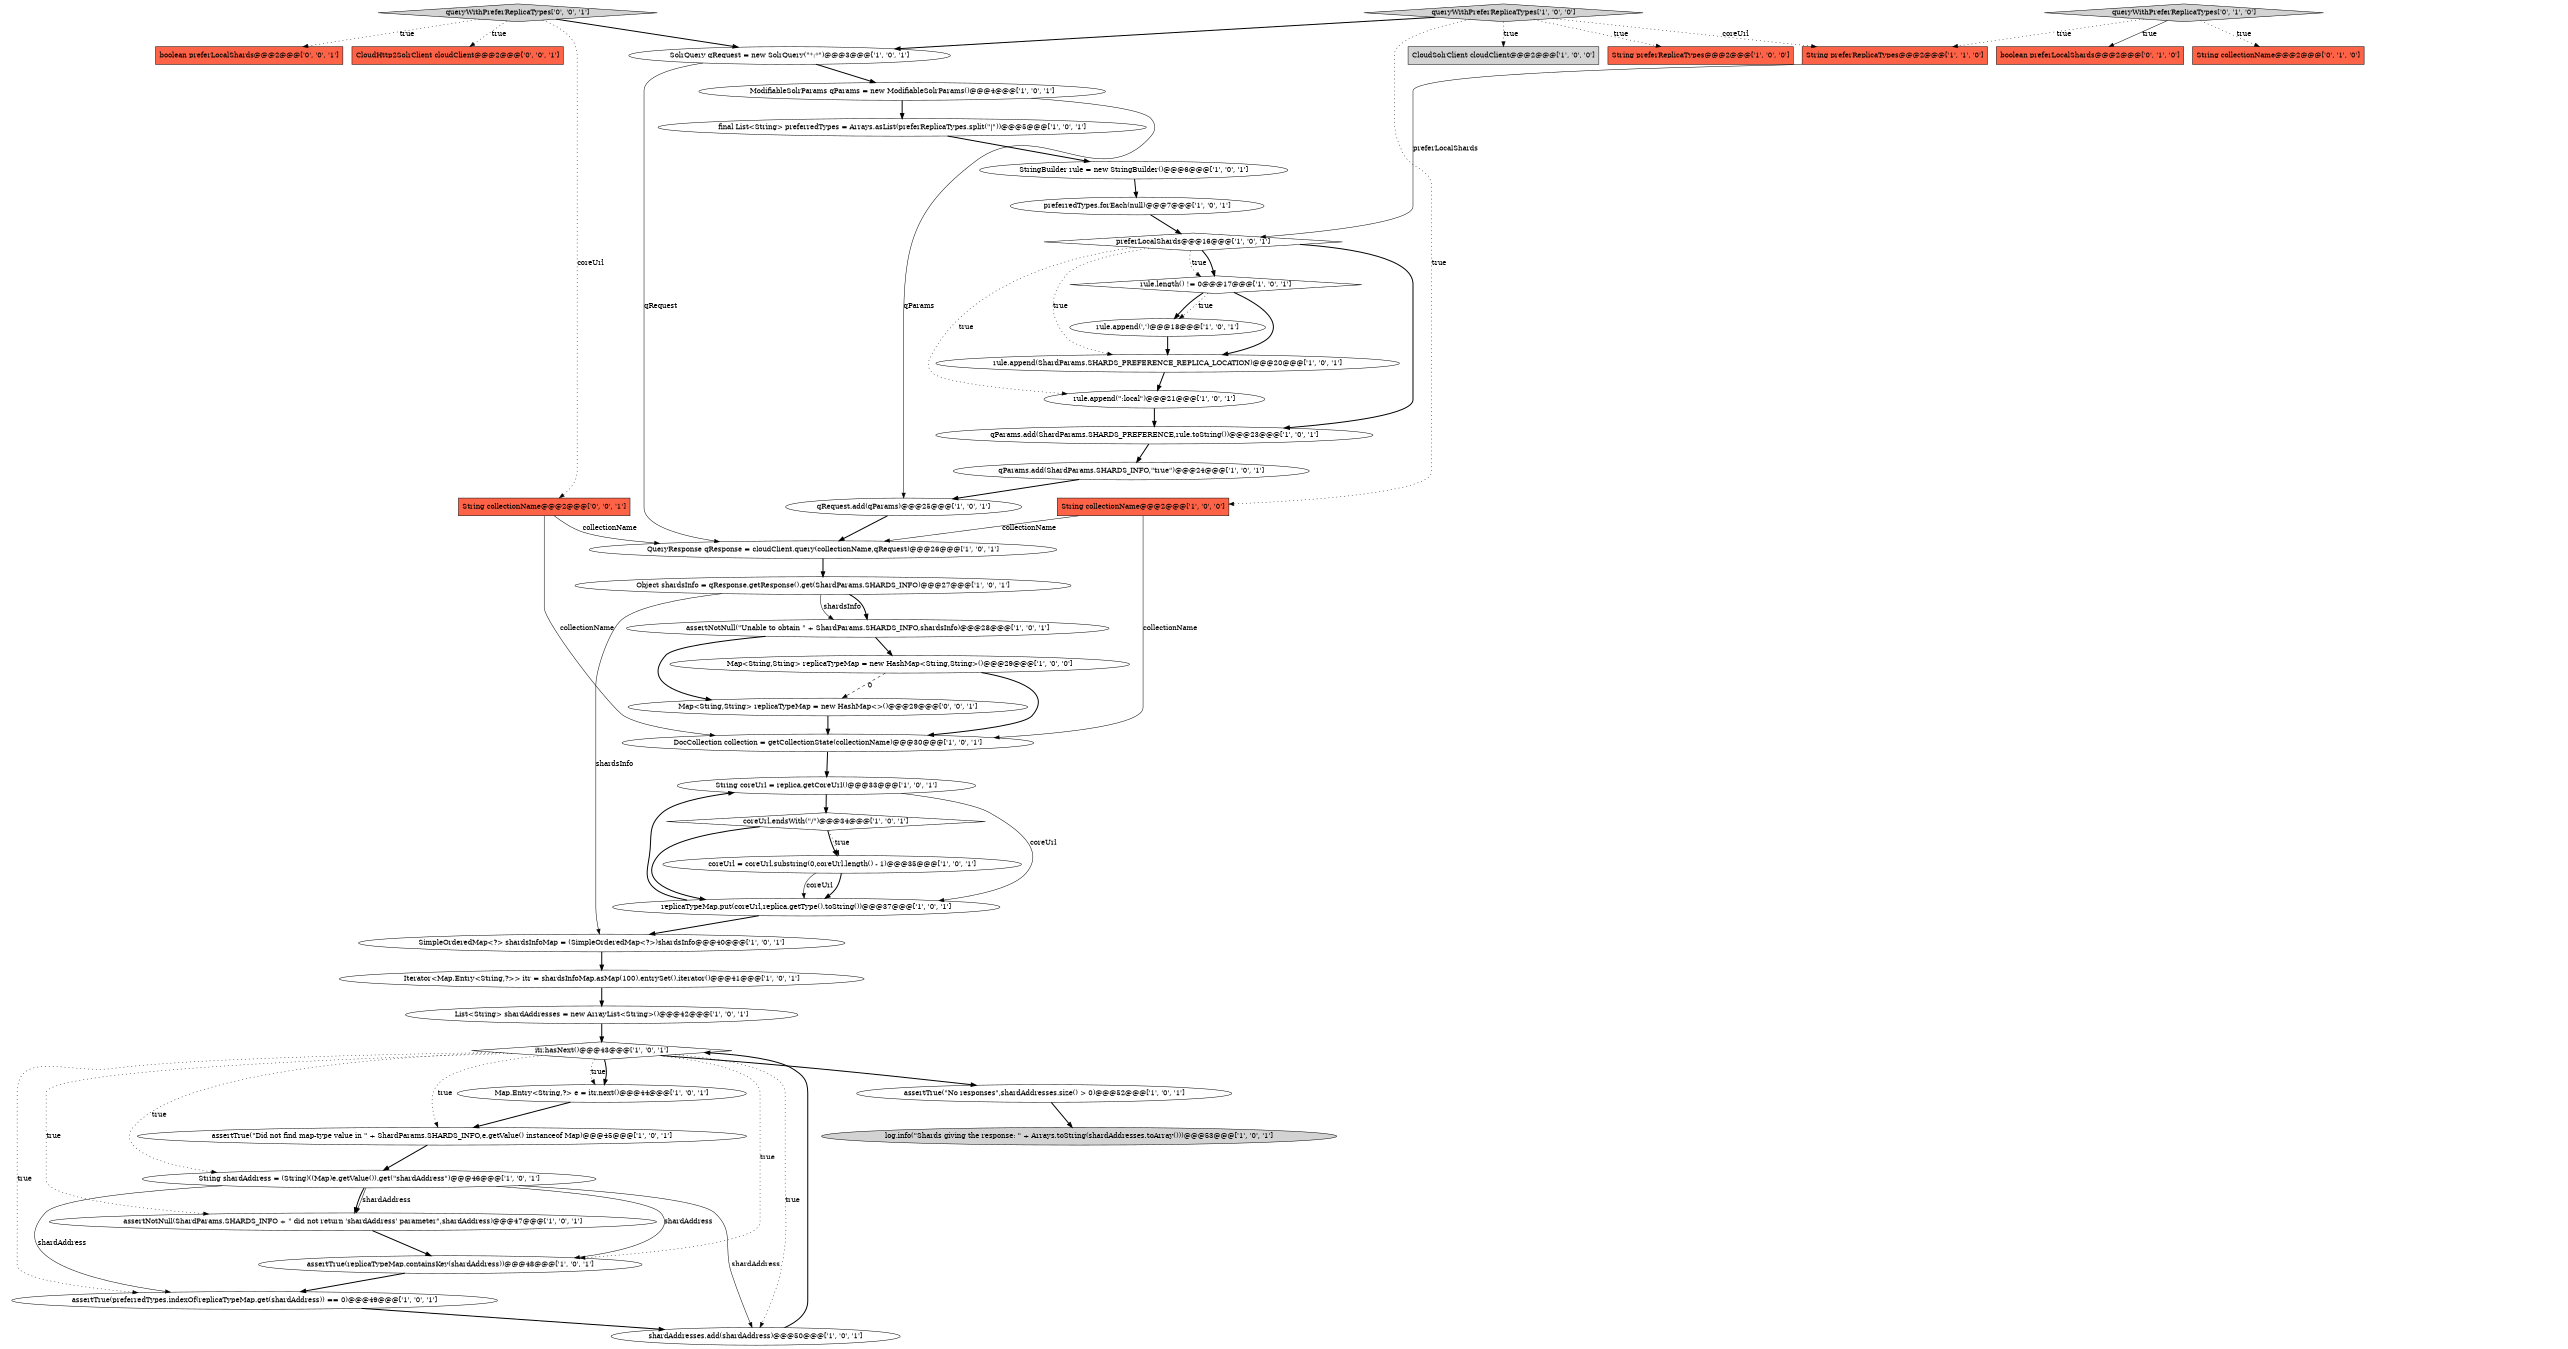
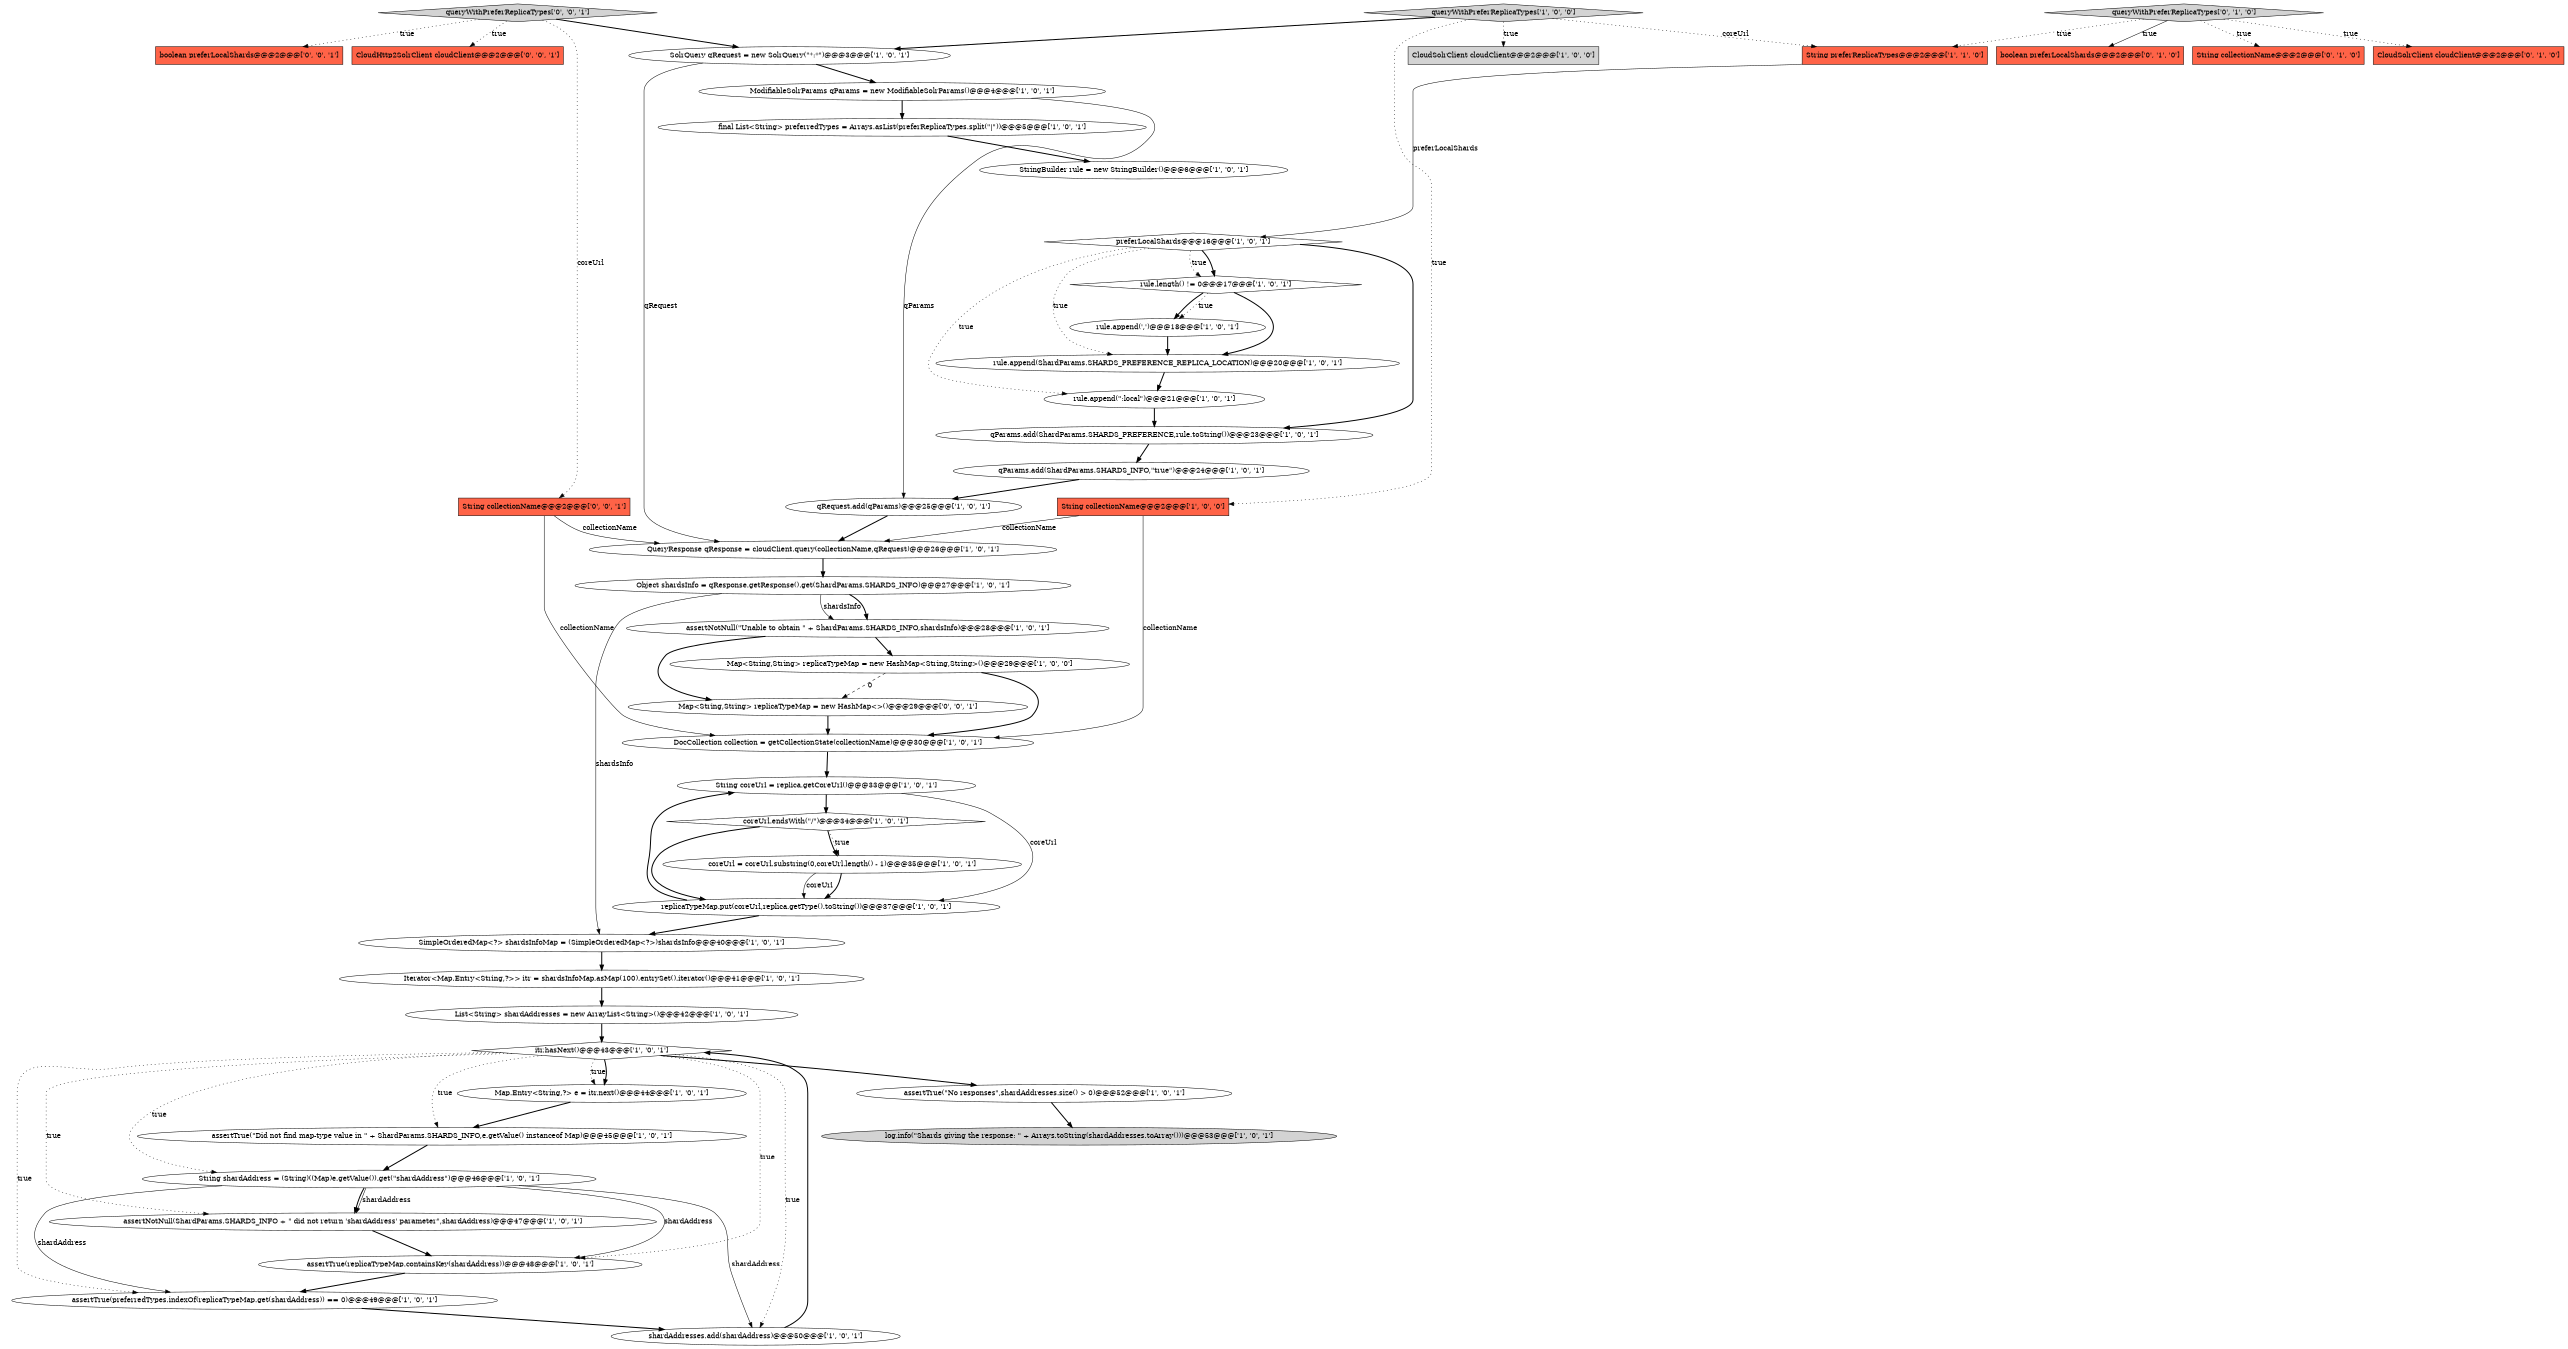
(1701, 56) -> none
none -> (2469, 56)
(1137, 206) -> none
